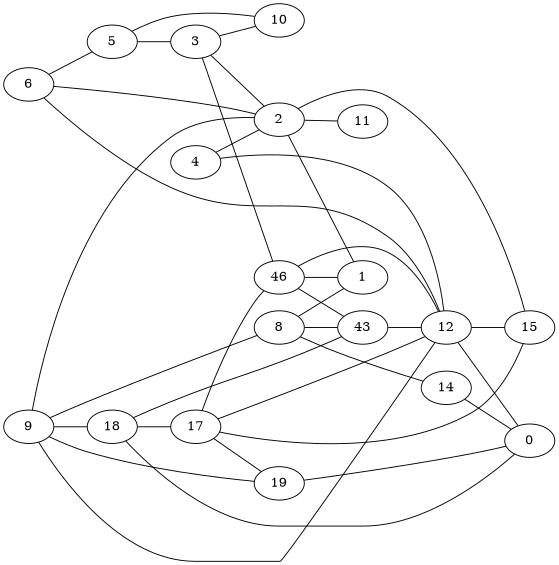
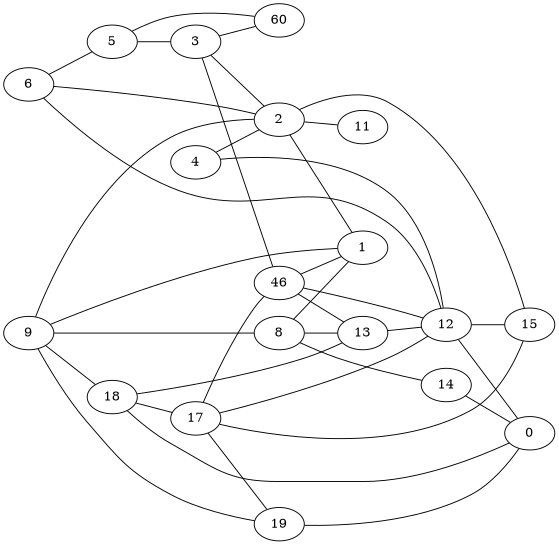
(279, 20) -> (279, 20)
(363, 328) -> (363, 333)
(269, 561) -> (191, 274)
